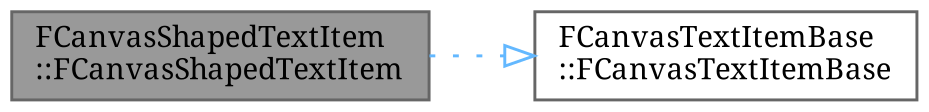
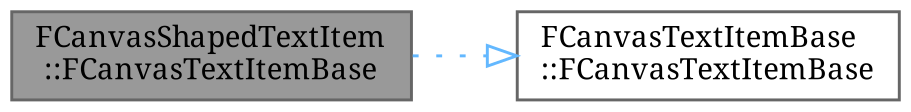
(220, 56) -> (212, 56)
